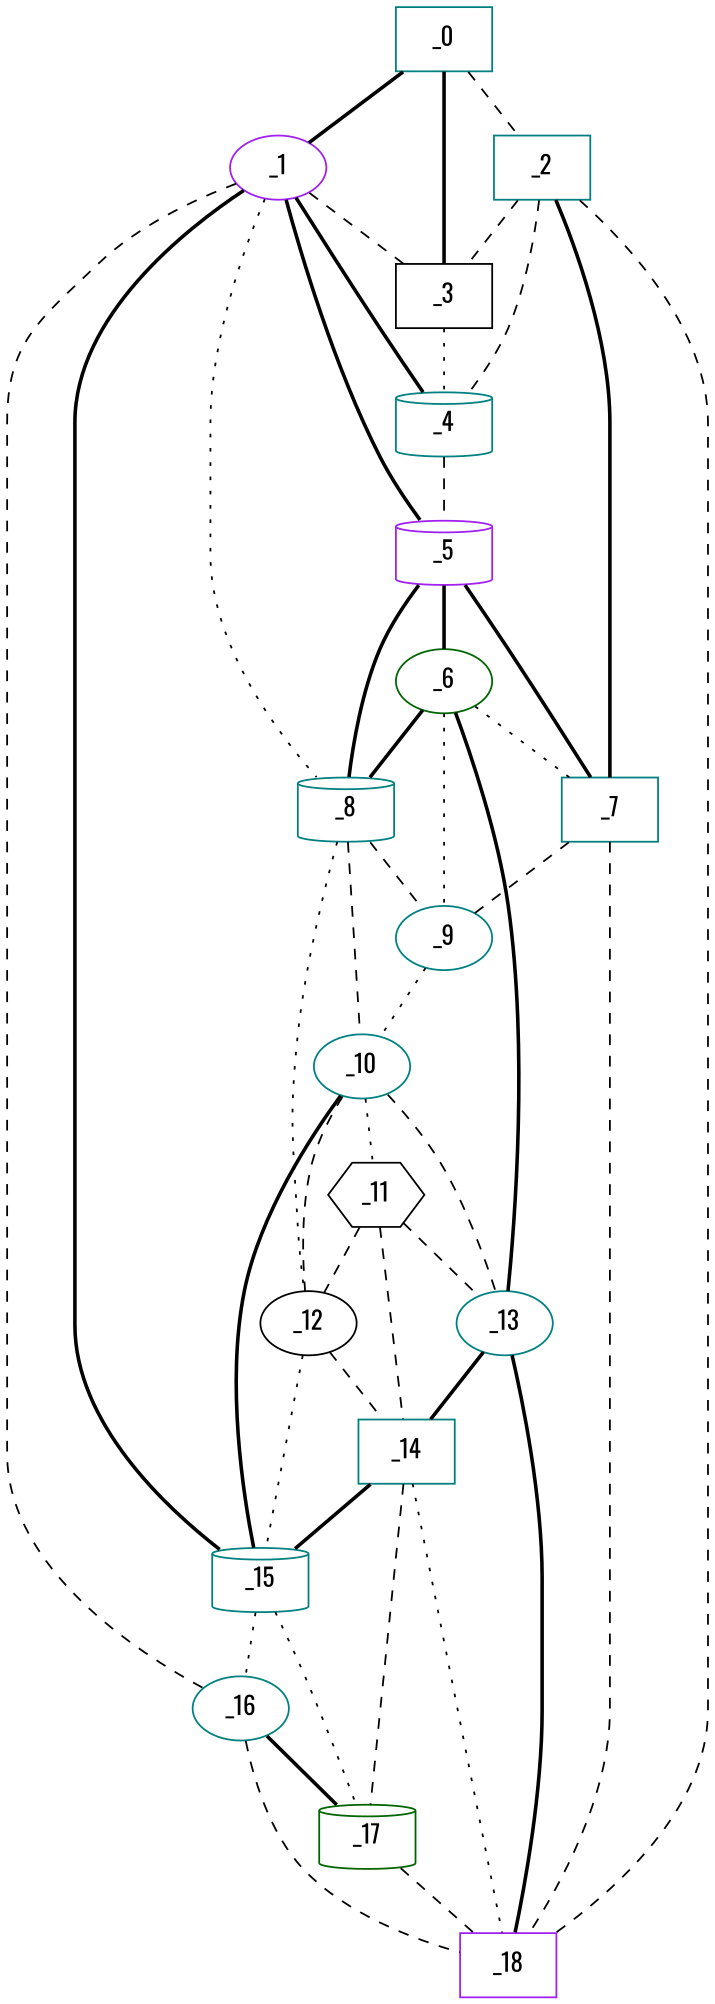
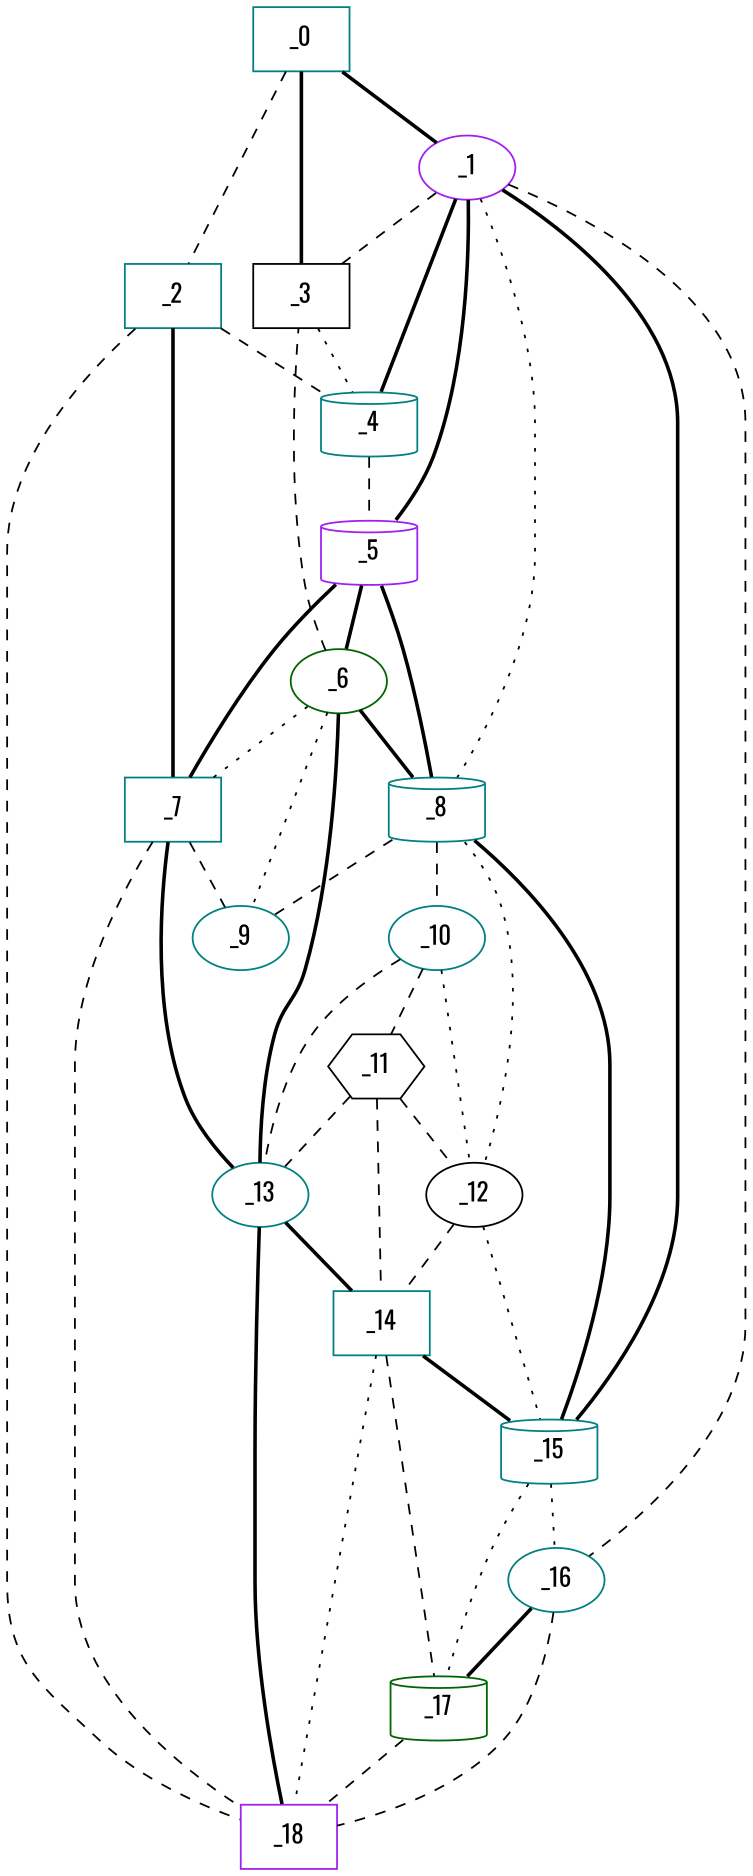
(493, 232) -> (295, 491)
(403, 1002) -> none
none -> (166, 1014)
(369, 1131) -> (407, 1001)
(307, 1190) -> (456, 1066)
(241, 1310) -> (610, 1110)
